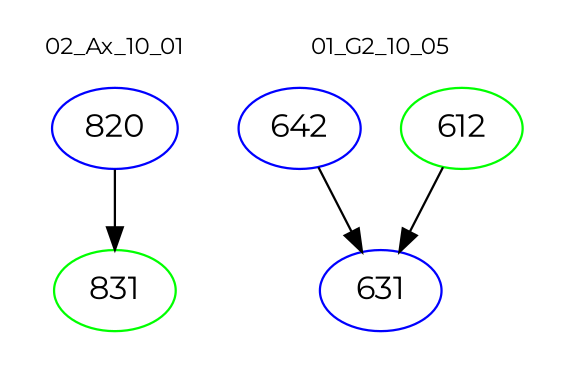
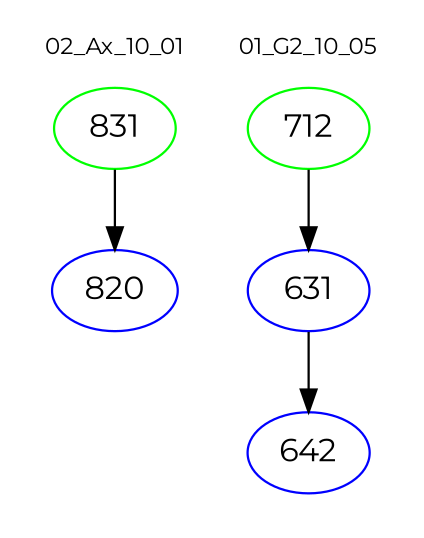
(462, 128) -> (309, 128)
(115, 198) -> (115, 198)
(335, 199) -> (309, 361)
